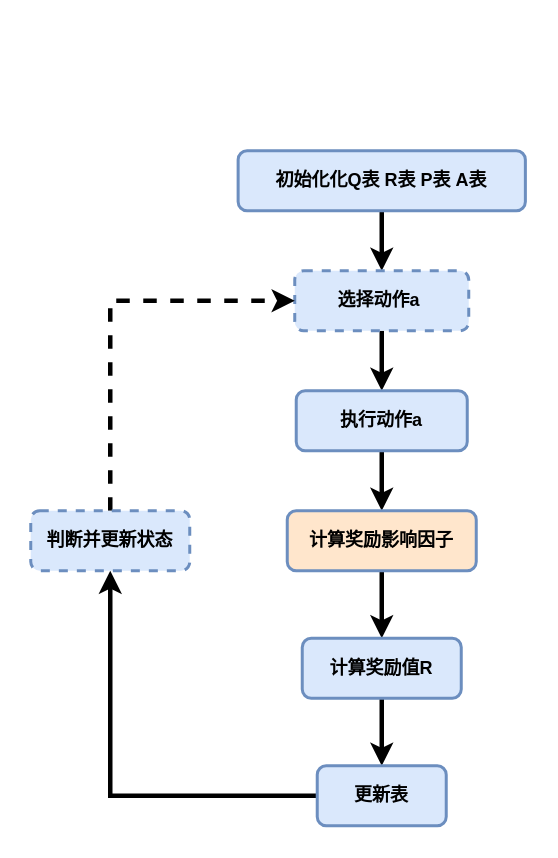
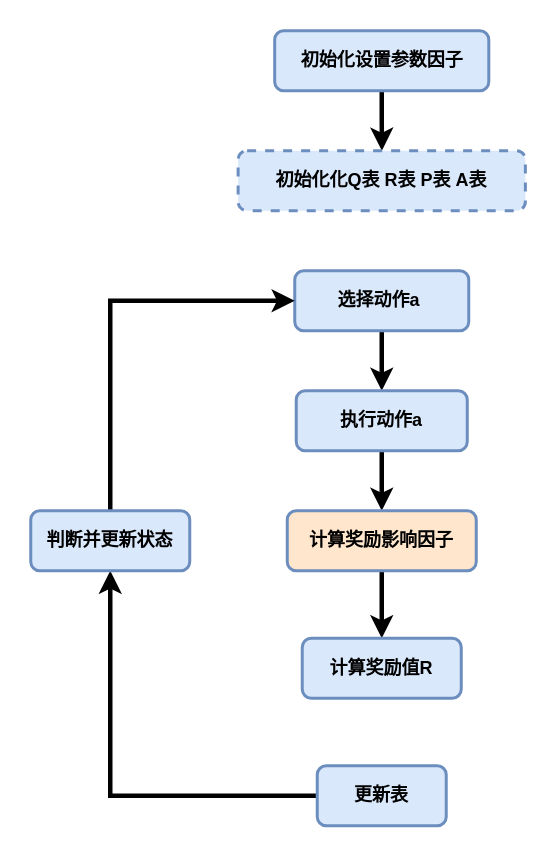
none -> (382, 61)
none -> (382, 113)
(382, 181) -> (382, 181)
(382, 233) -> none
(382, 301) -> (382, 301)
(110, 490) -> (110, 490)
(110, 541) -> (110, 541)
(382, 724) -> none
